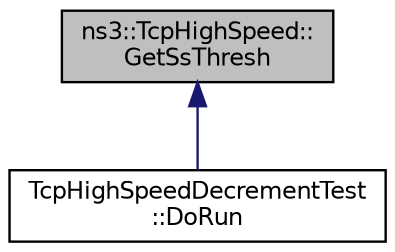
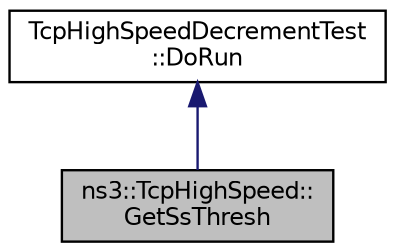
(198, 138) -> (198, 138)
